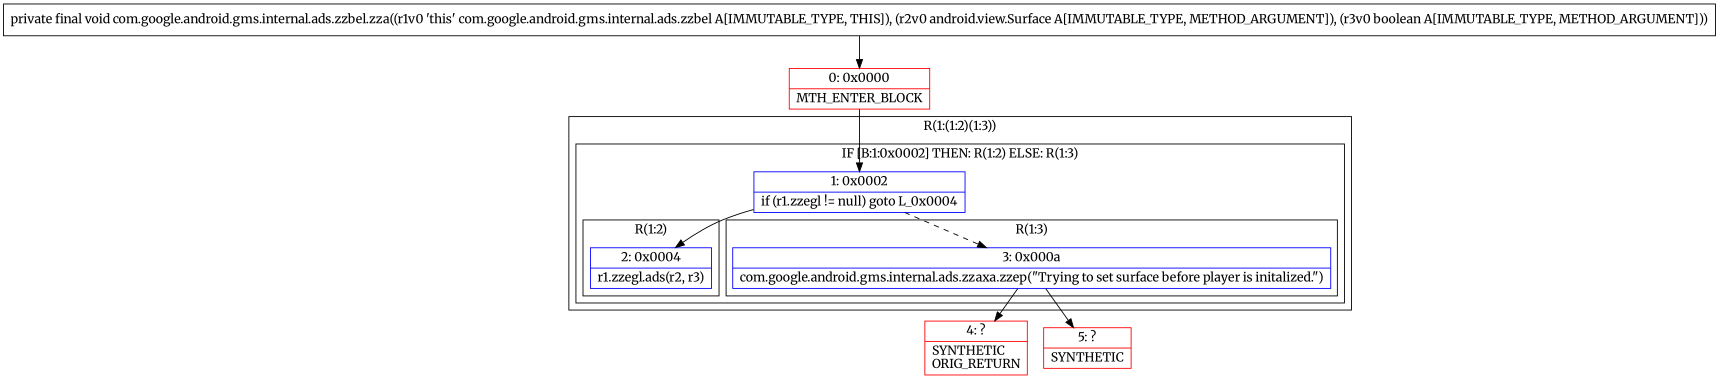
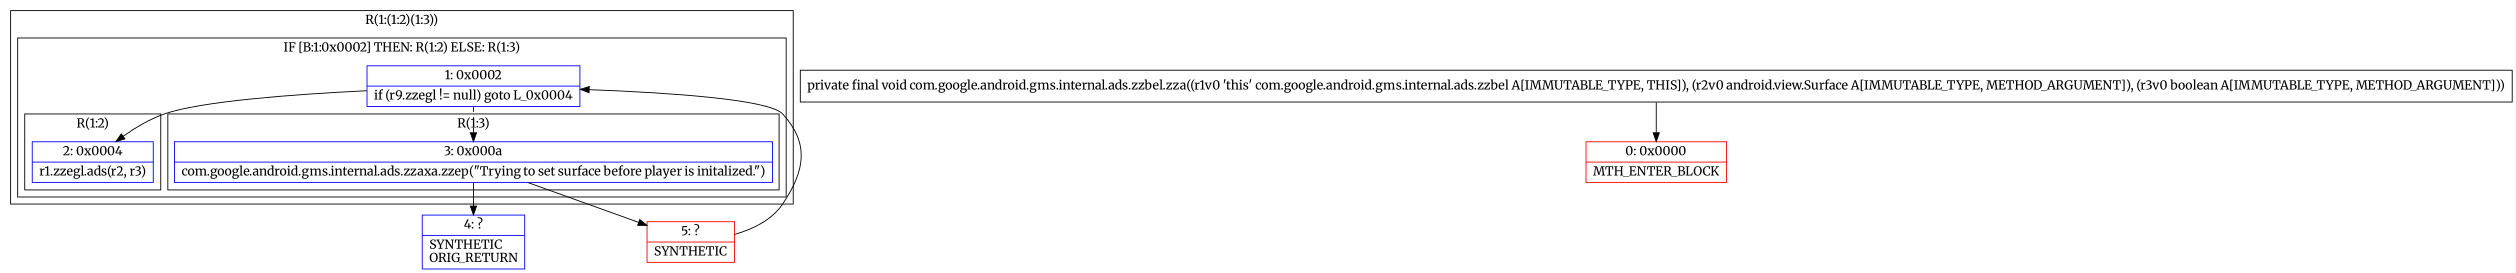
(859, 136) -> (765, 106)
(859, 202) -> (473, 96)
(976, 348) -> (473, 242)
